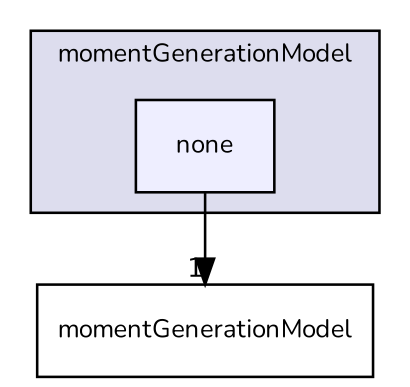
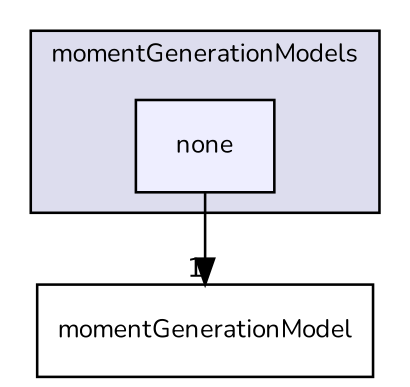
(205, 55) -> (205, 55)
